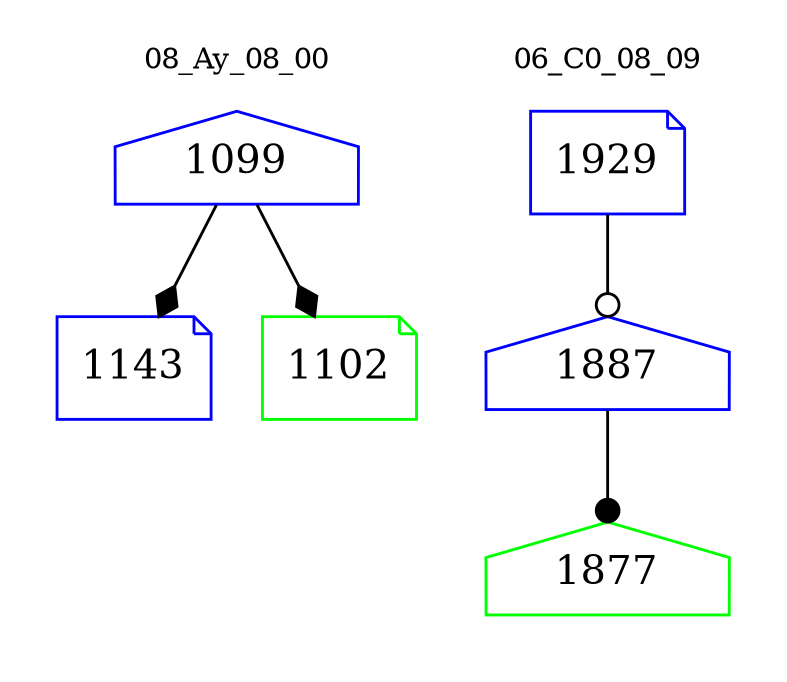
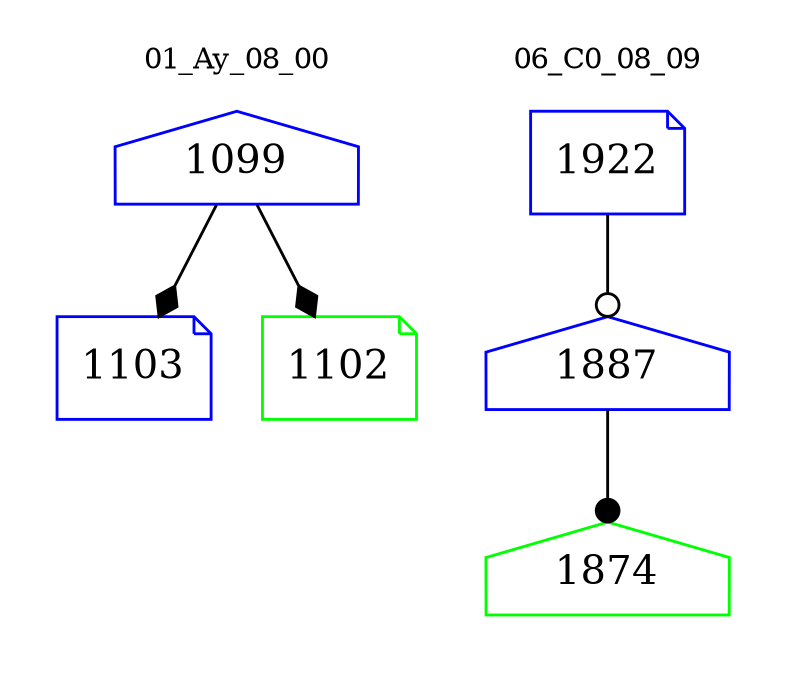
(237, 61) -> (237, 61)
(608, 163) -> (608, 163)
(134, 368) -> (134, 368)
(608, 573) -> (608, 573)
